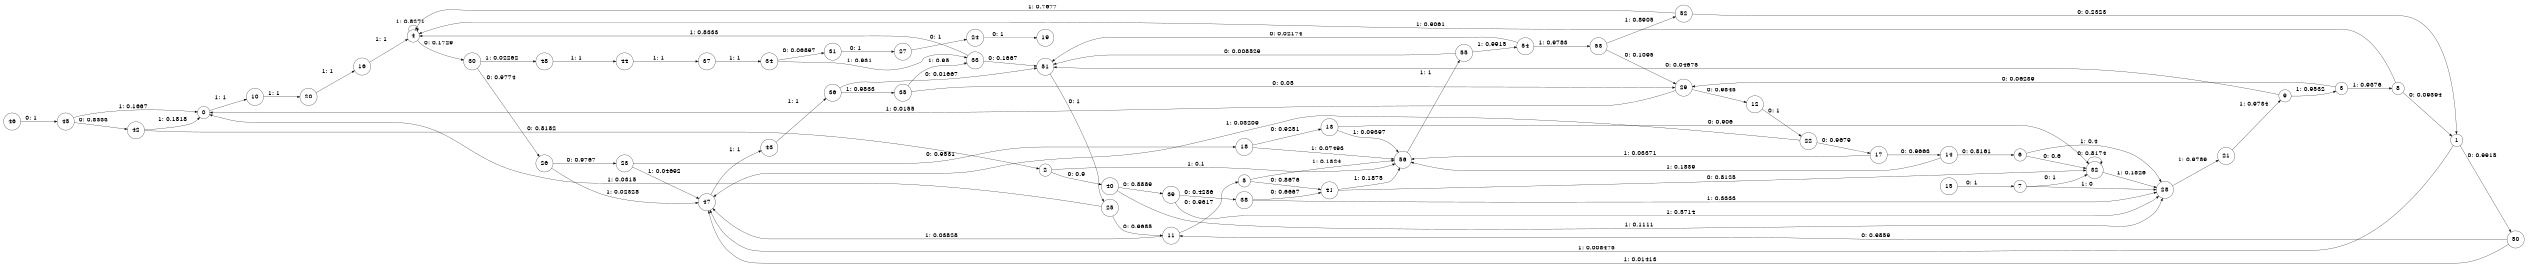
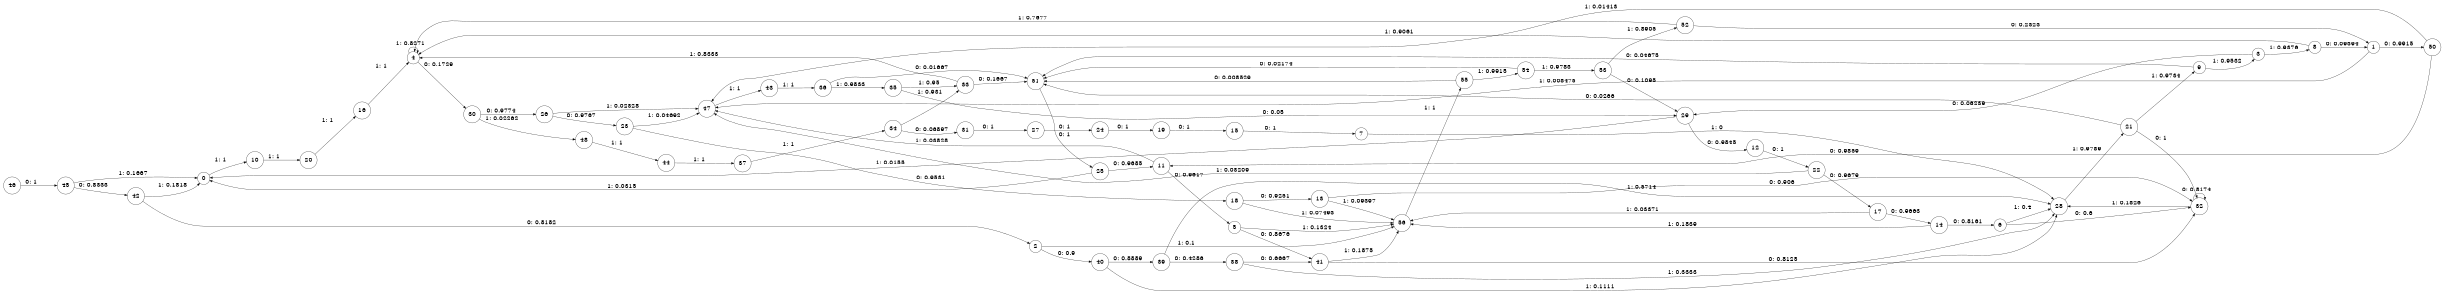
none -> (1584, 99)
none -> (1197, 131)
(2056, 184) -> (2172, 158)
